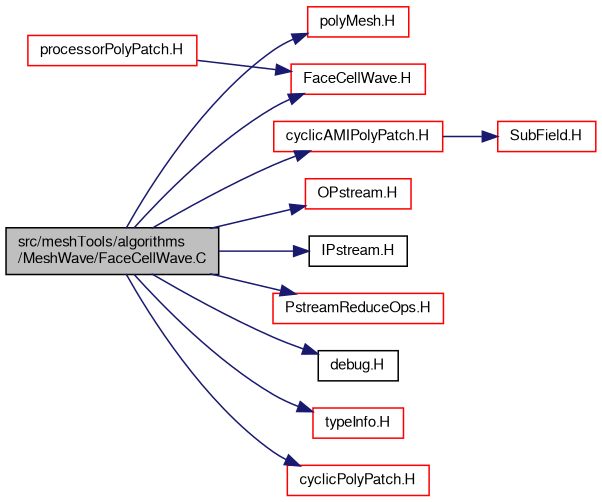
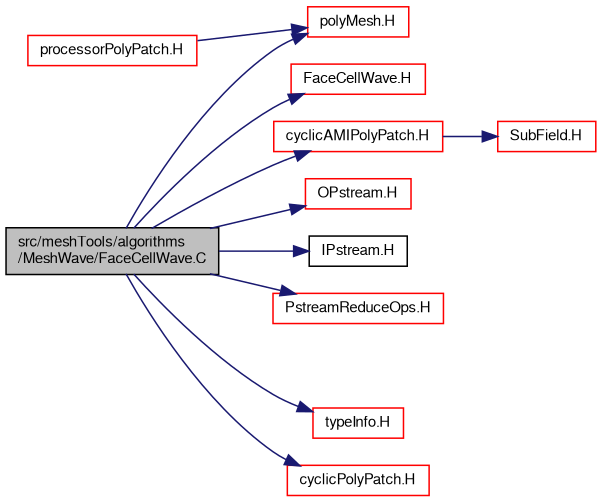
(237, 65) -> (245, 35)
(358, 366) -> none
